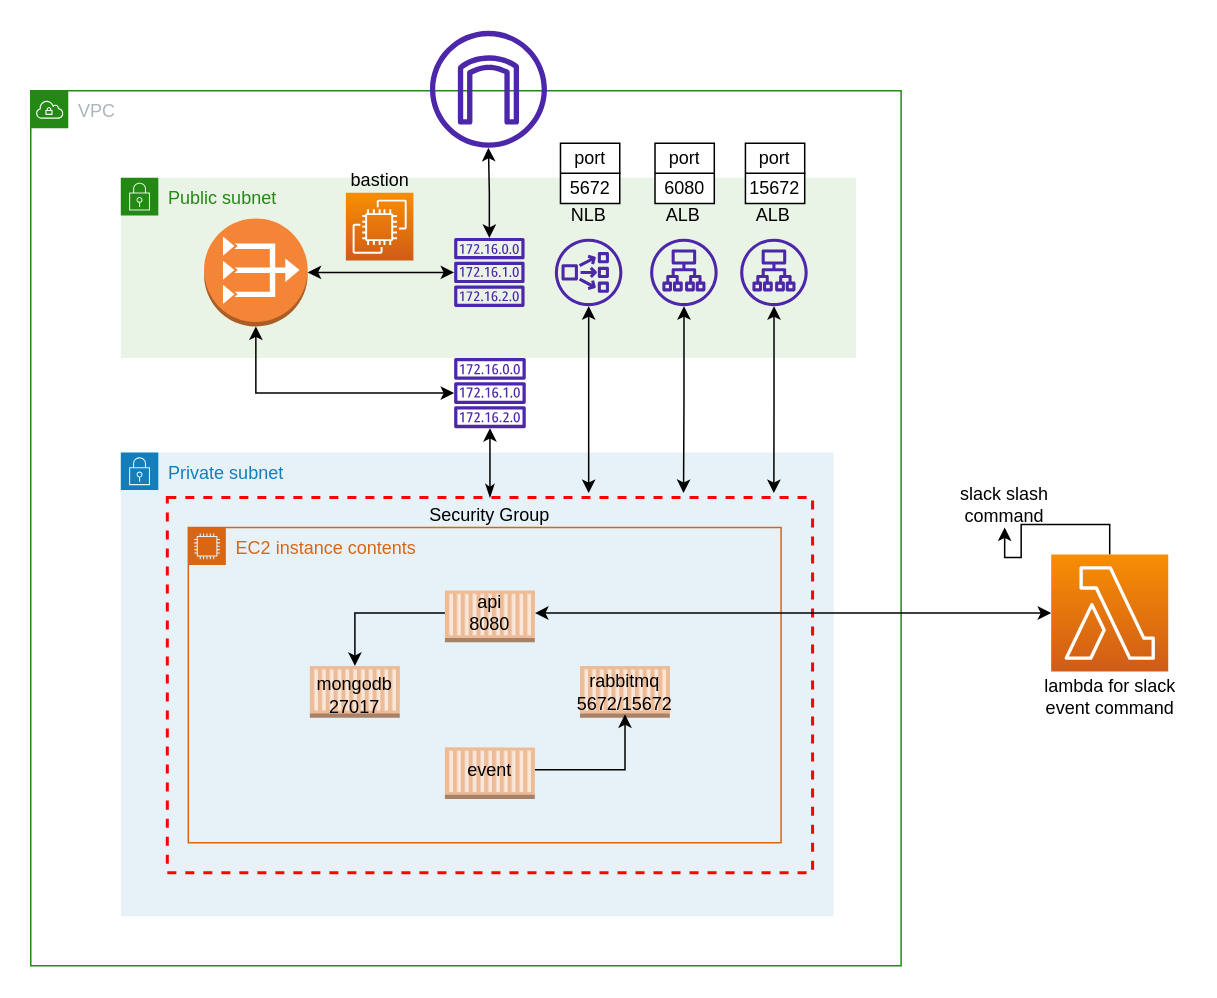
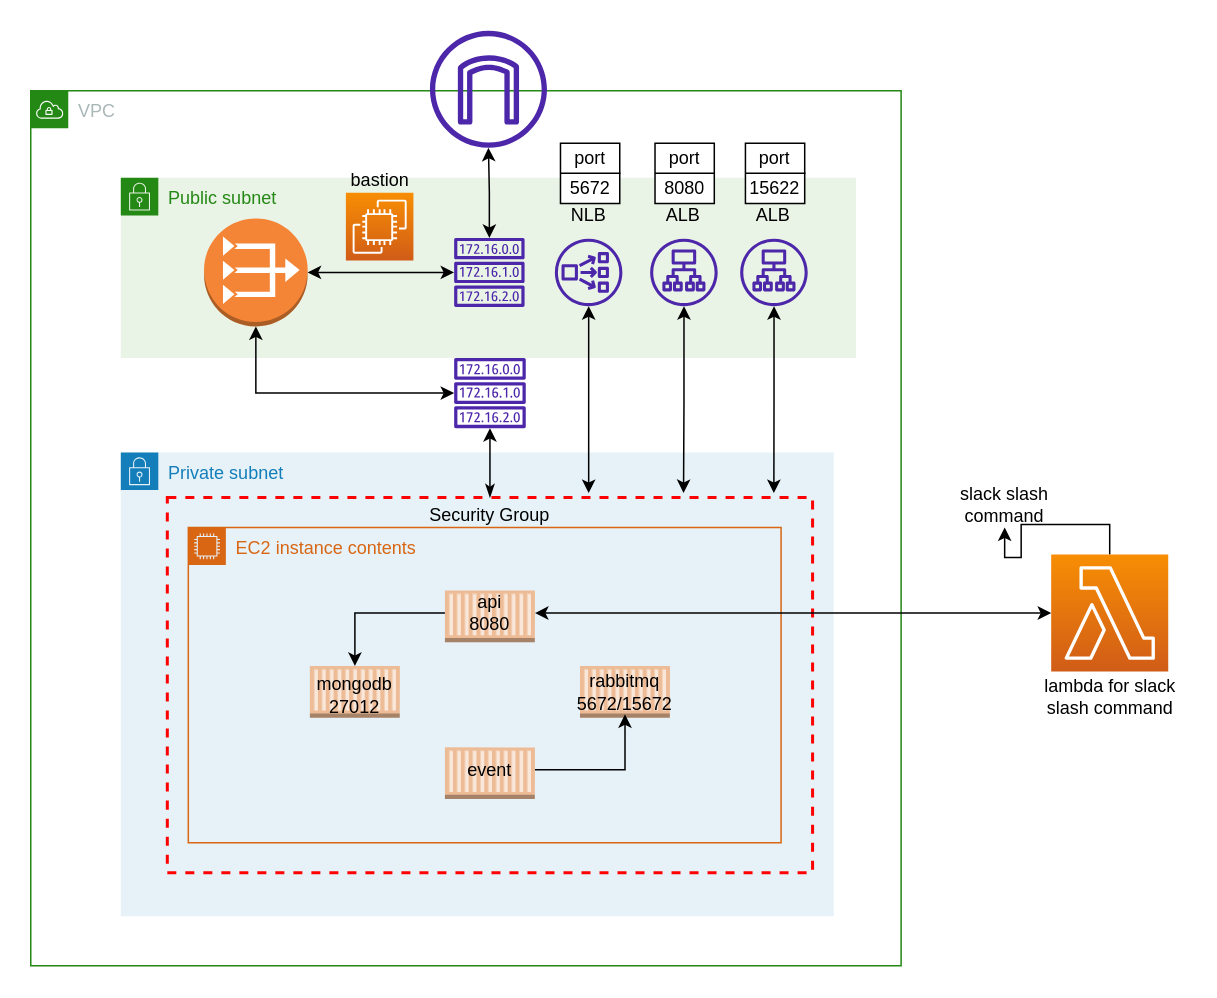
(685, 188) -> (685, 188)
(775, 188) -> (775, 188)
(355, 695) -> (355, 695)
(1110, 697) -> (1110, 697)
